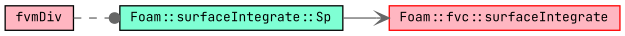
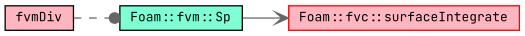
(231, 18) -> (181, 18)
